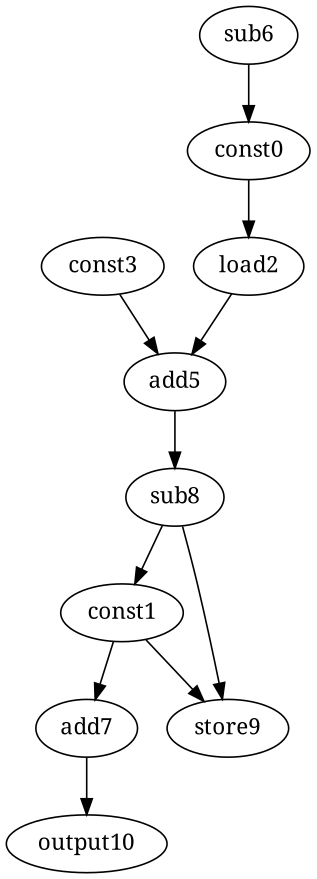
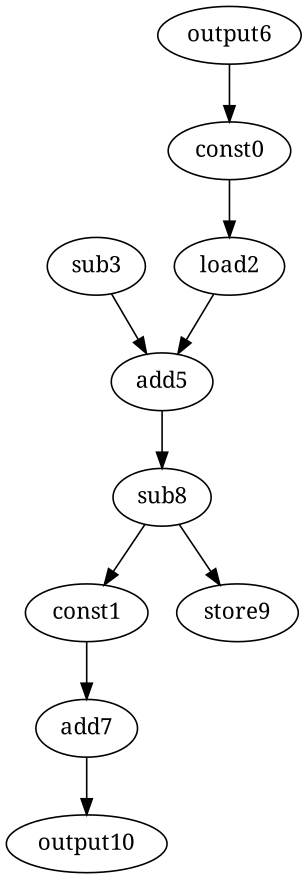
(249, 35) -> (229, 35)
(103, 266) -> (96, 266)
(169, 665) -> none
